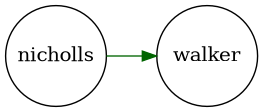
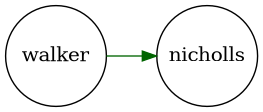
(124, 56) -> (124, 56)
